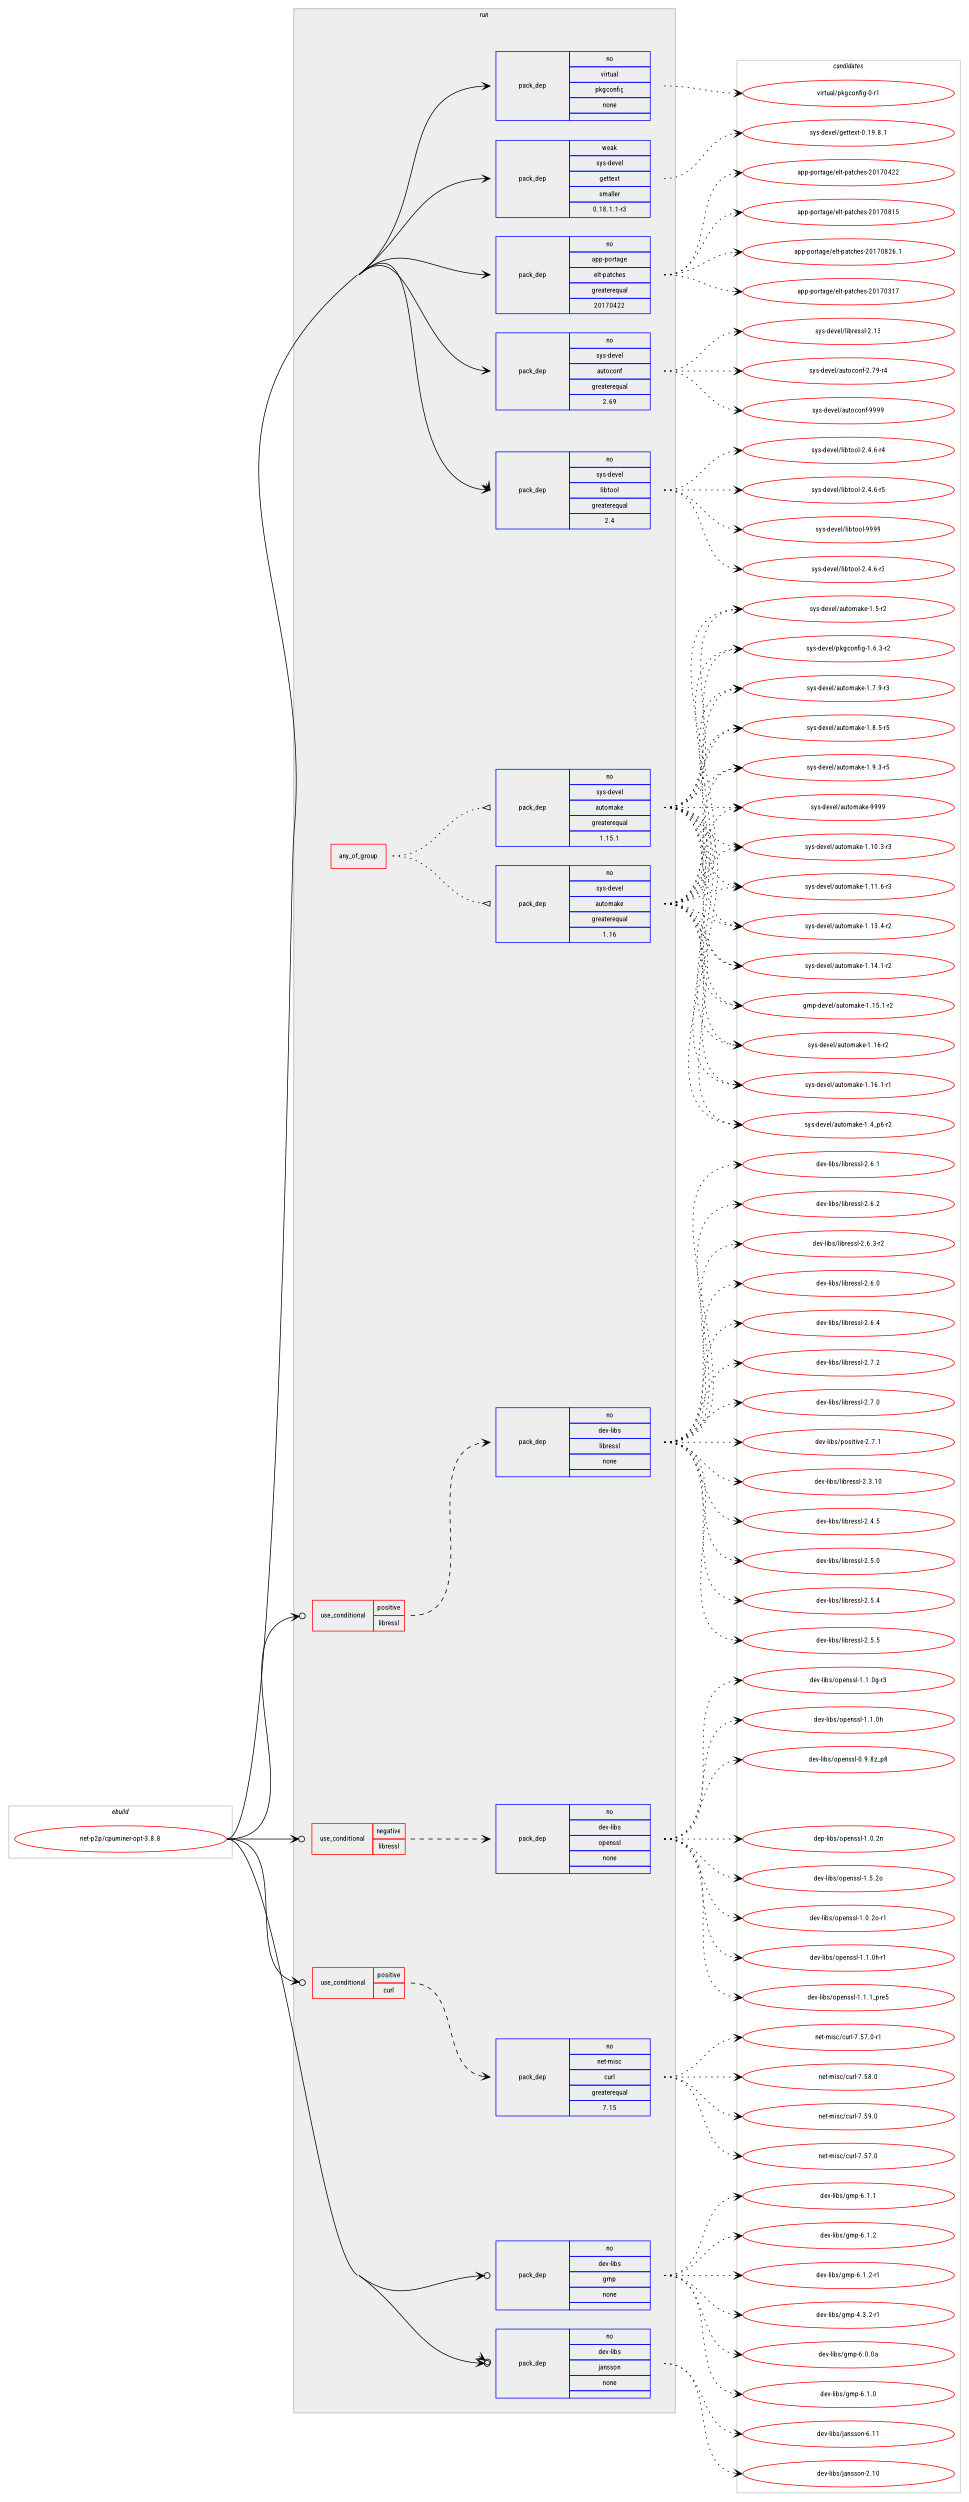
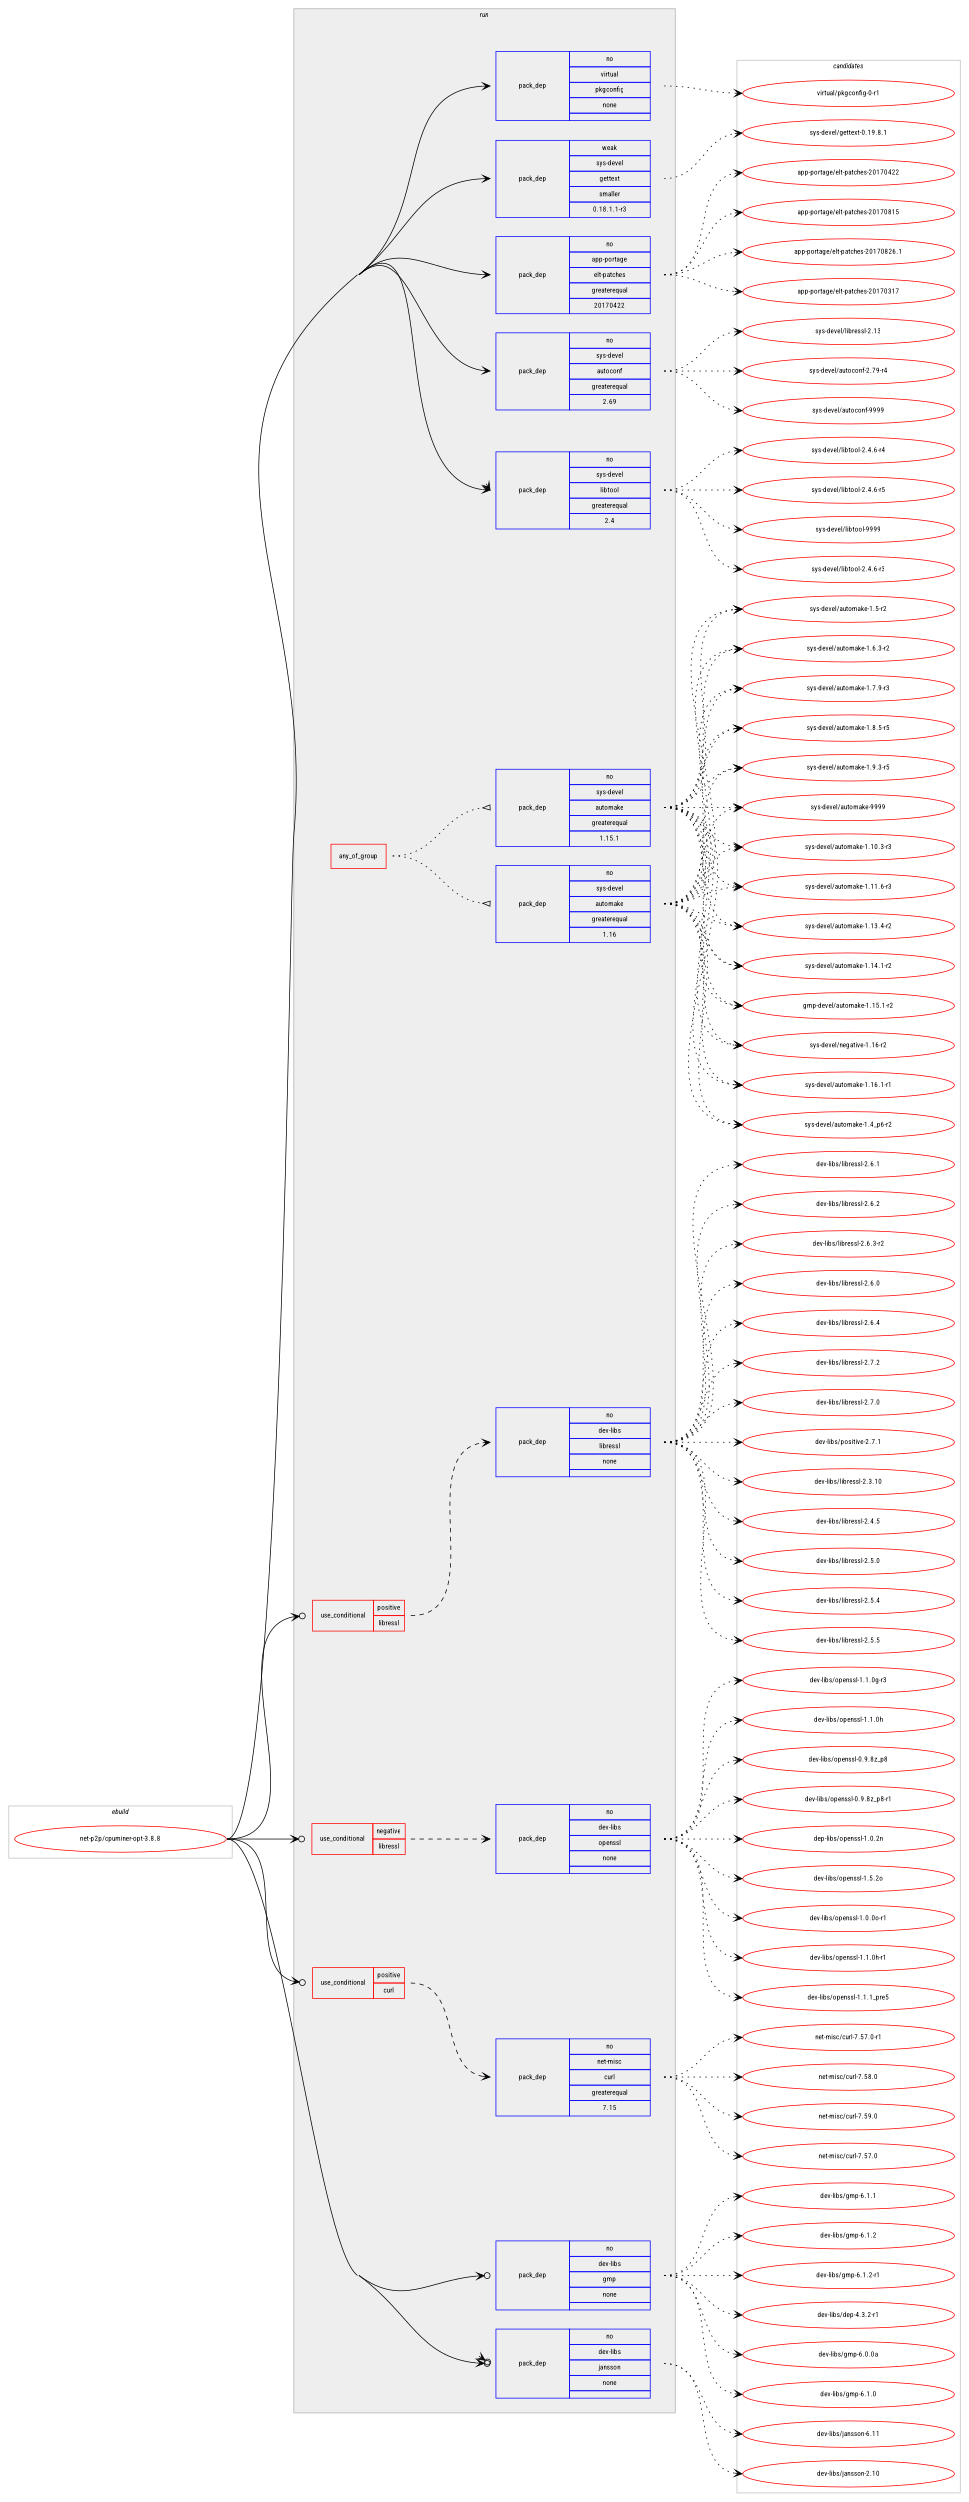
(849, 649) -> (849, 649)
(849, 1046) -> (849, 1046)
none -> (849, 1799)
(849, 1918) -> (849, 1918)
(849, 2315) -> (849, 2315)
